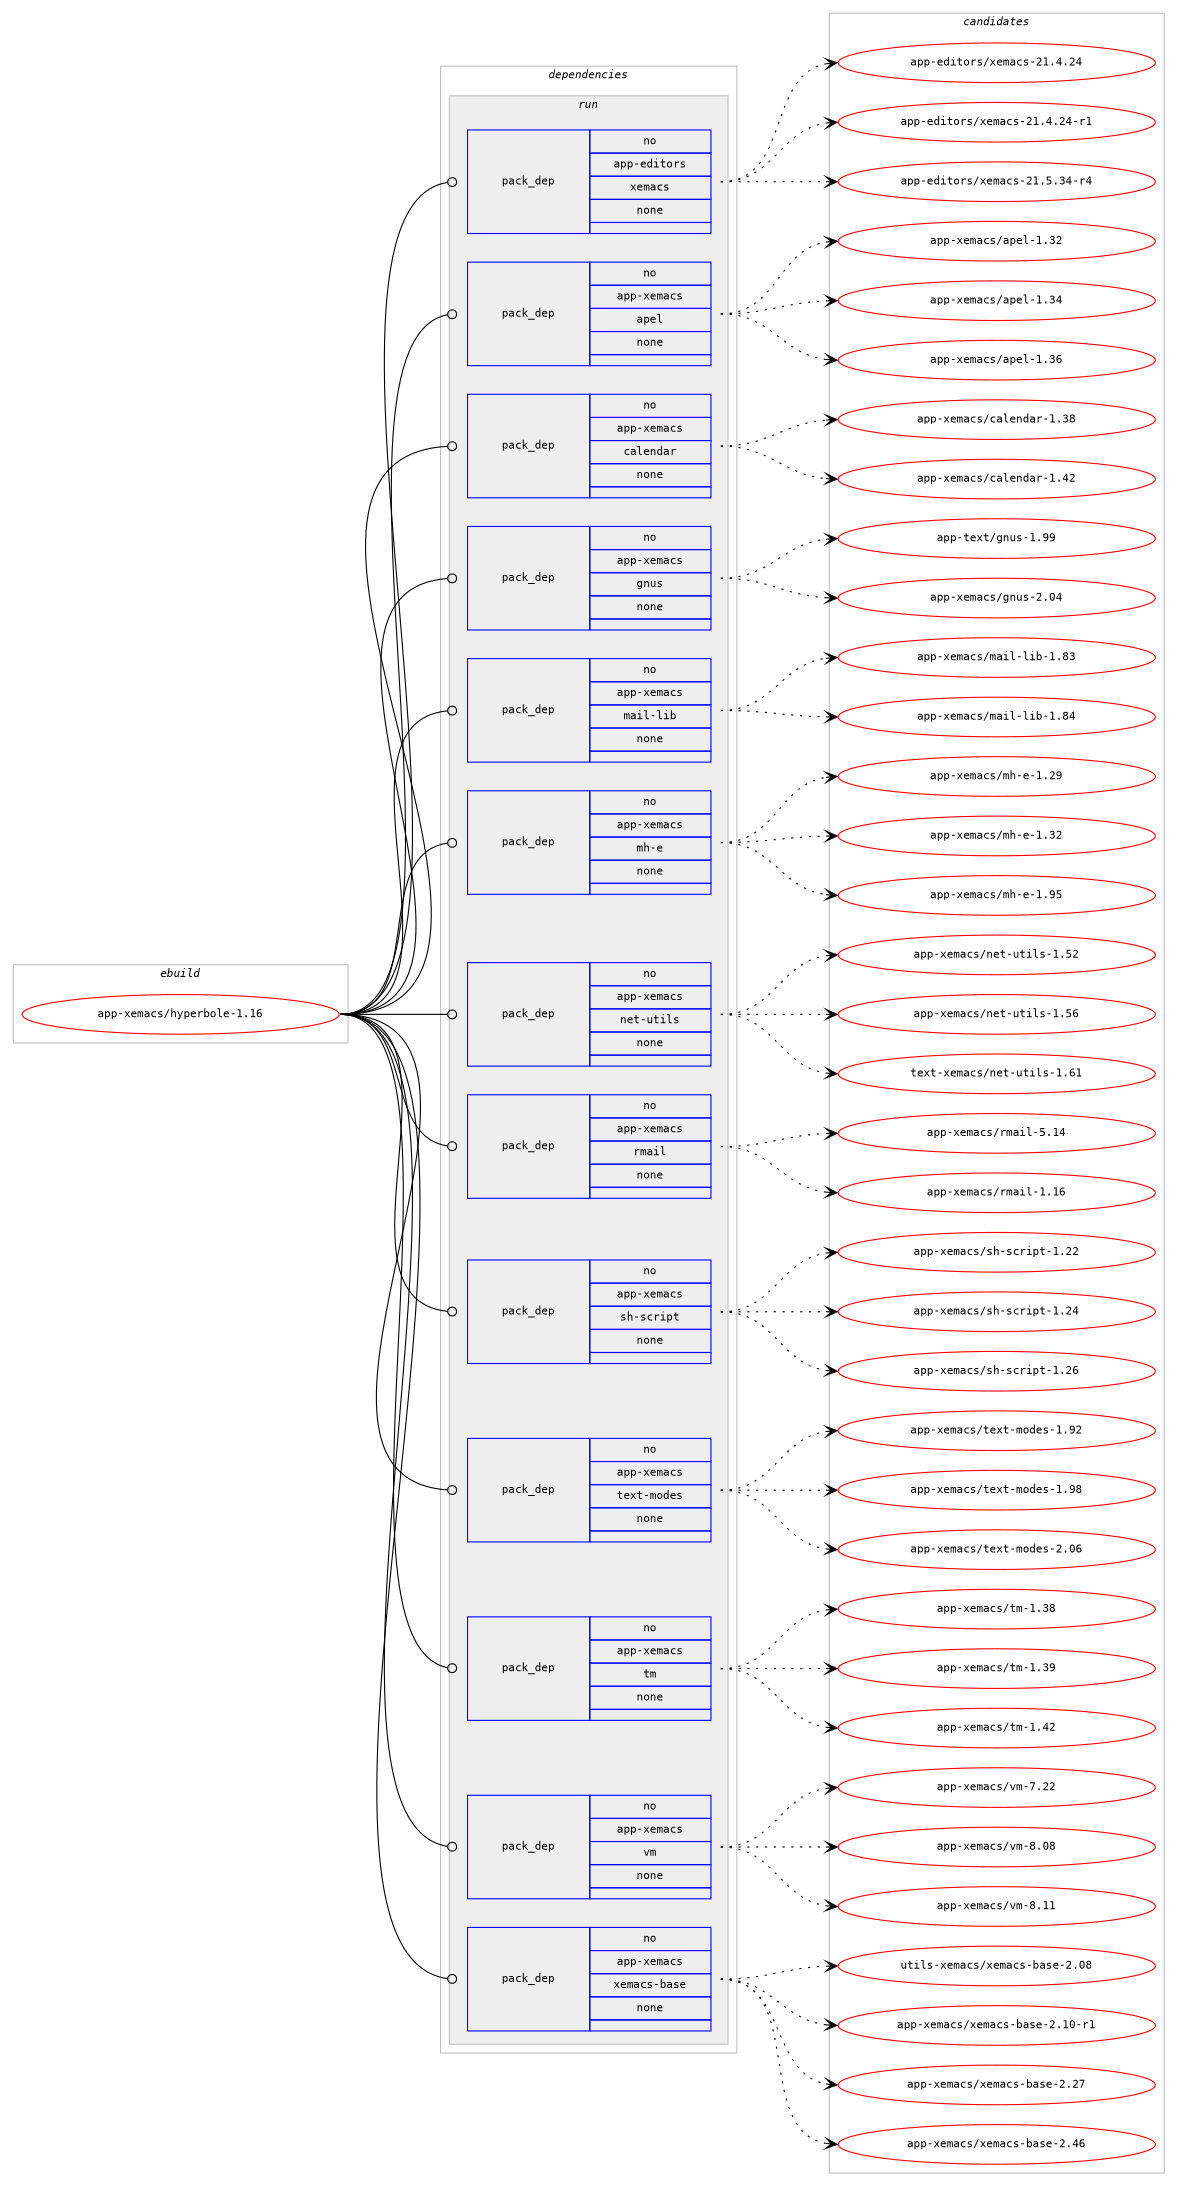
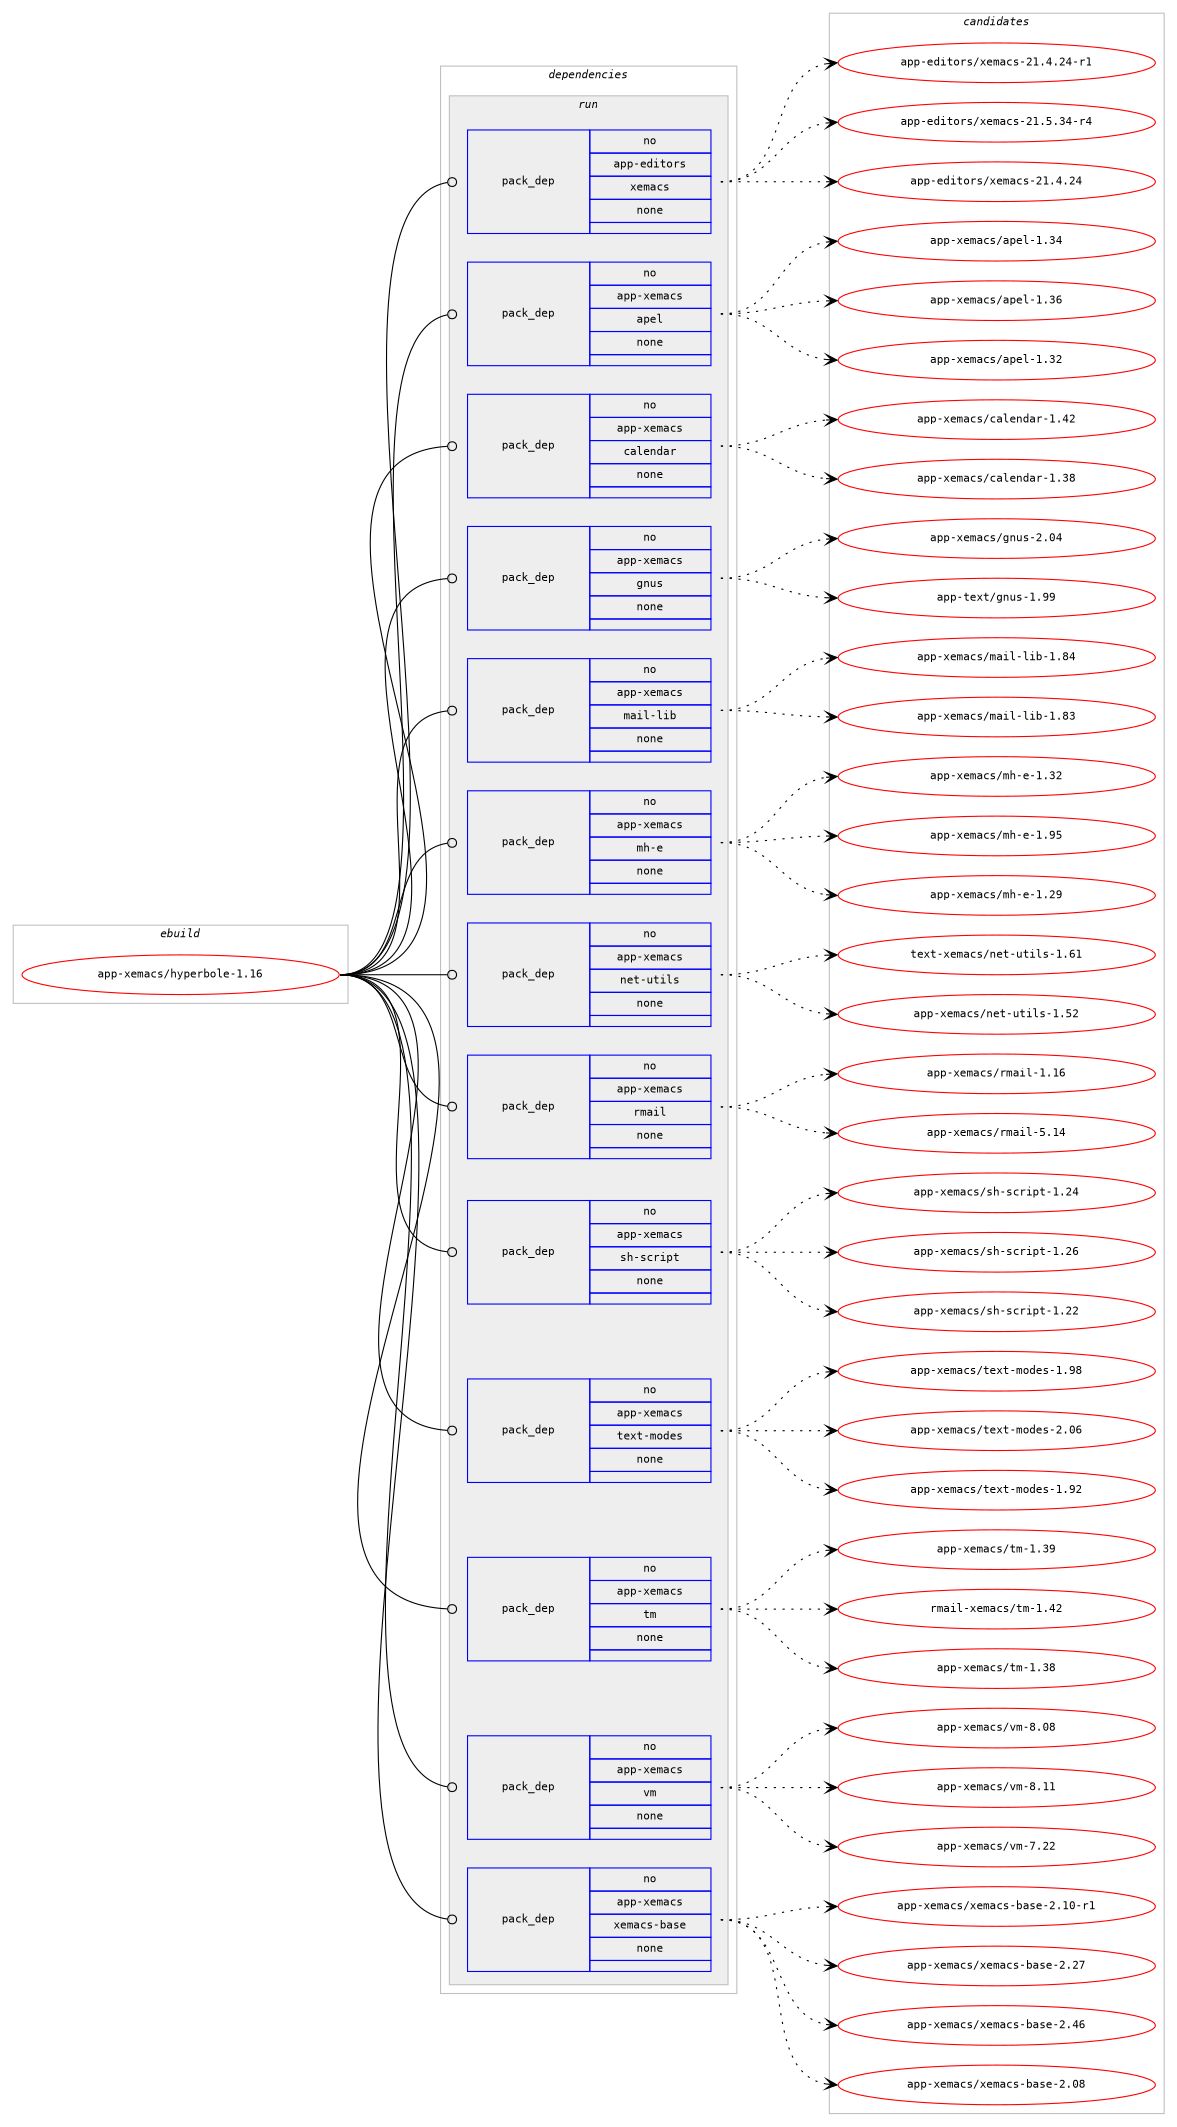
(997, 1014) -> none
(997, 1728) -> (997, 1609)
(997, 1966) -> (997, 2085)
